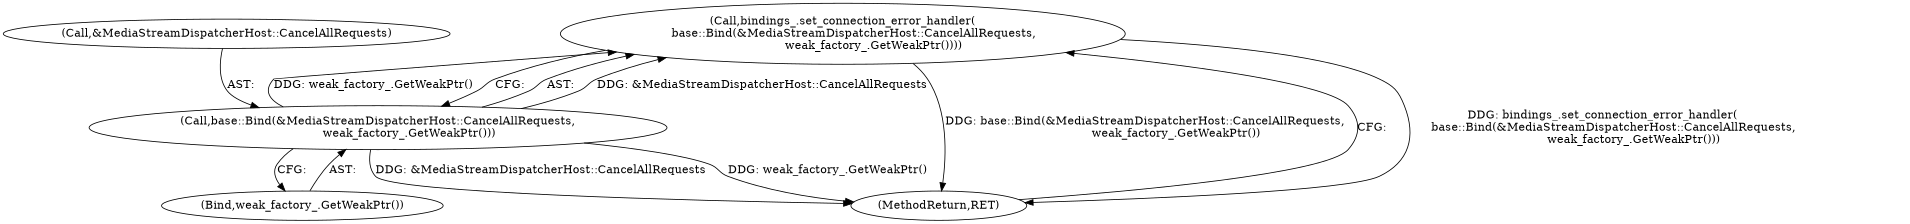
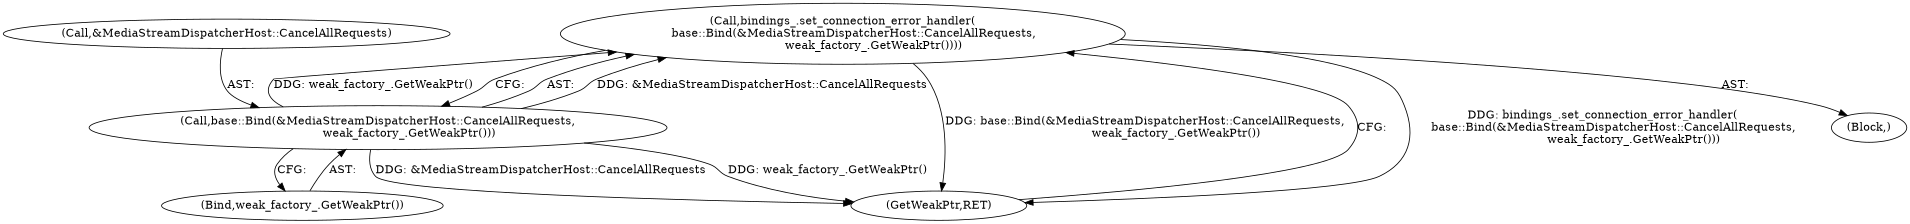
none -> (1869, 128)
(939, 206) -> (939, 206)
